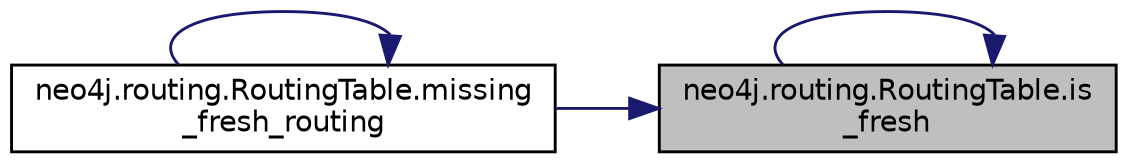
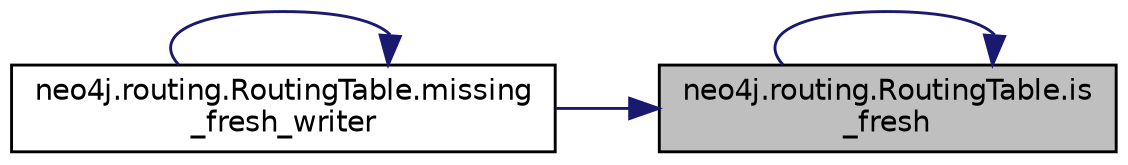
(283, 108) -> (283, 108)
